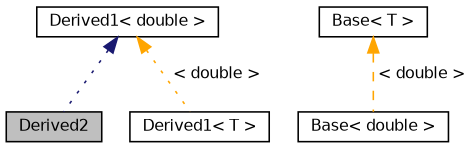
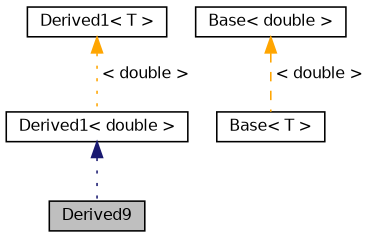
(168, 81) -> (97, 82)
(373, 82) -> (271, 82)
(54, 127) -> (97, 216)
